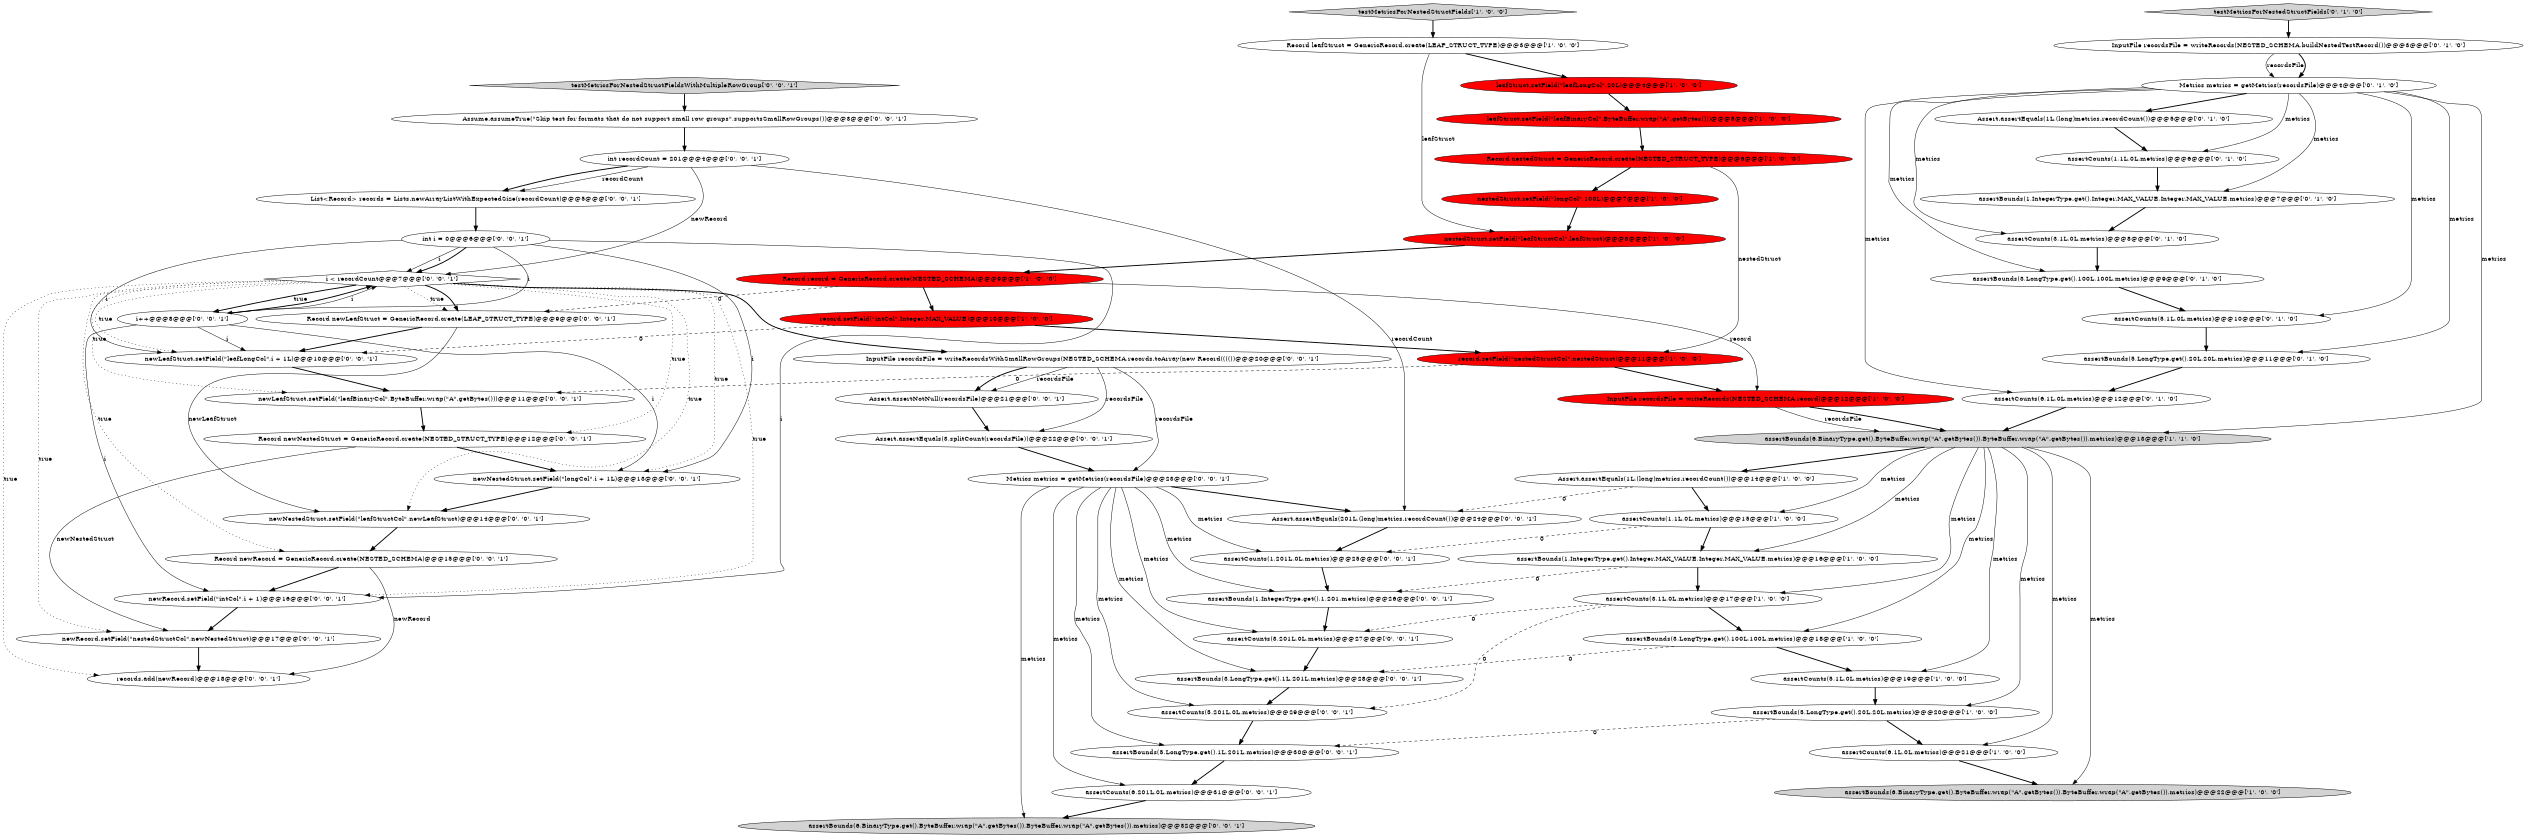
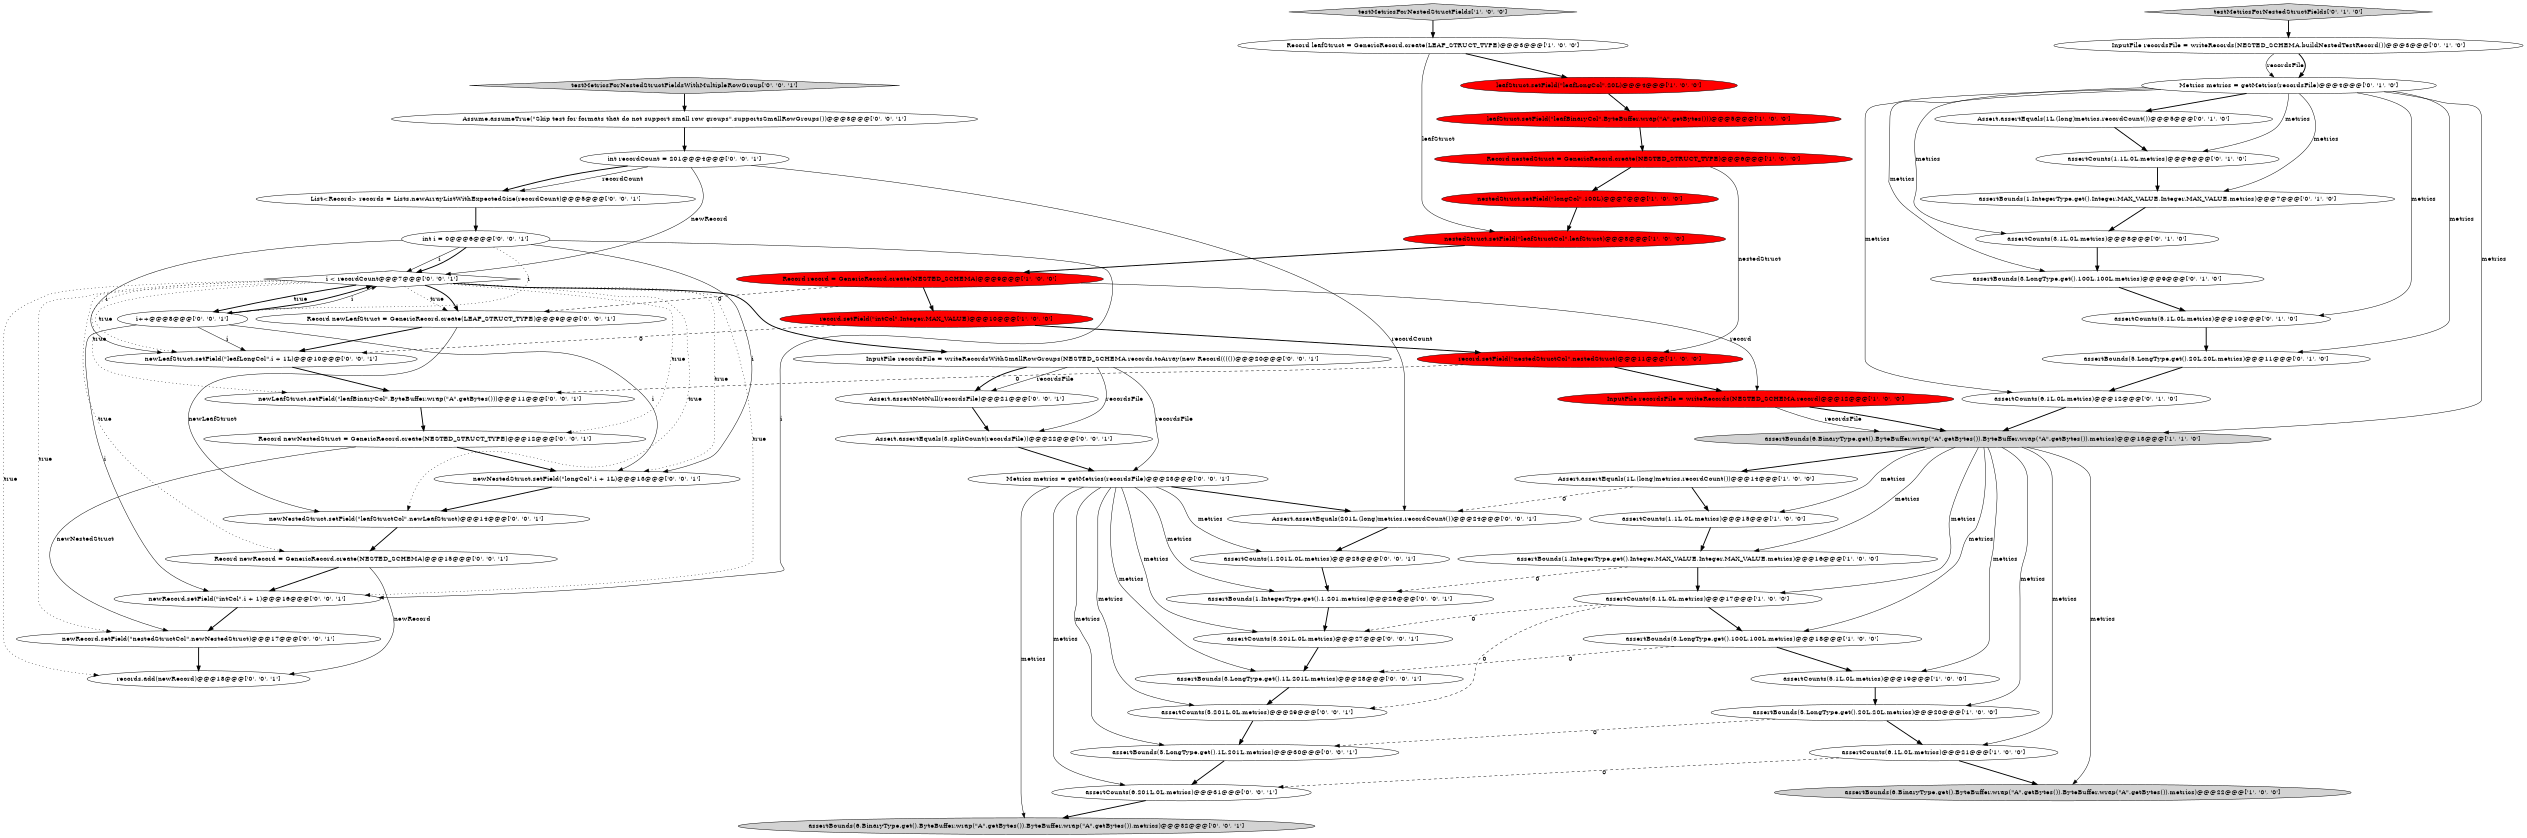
(409, 307) -> (409, 307)
(1520, 539) -> none
none -> (1561, 772)
